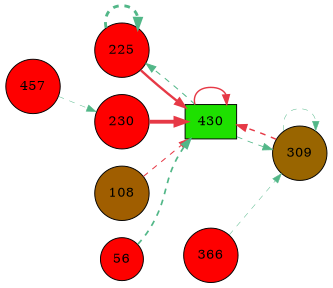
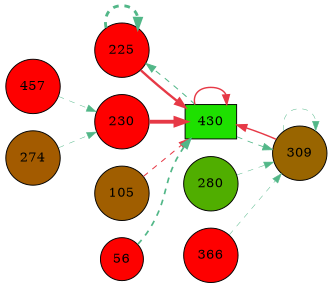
(261, 133) -> (261, 133)
none -> (33, 158)
none -> (211, 184)
(122, 193) -> (122, 193)
